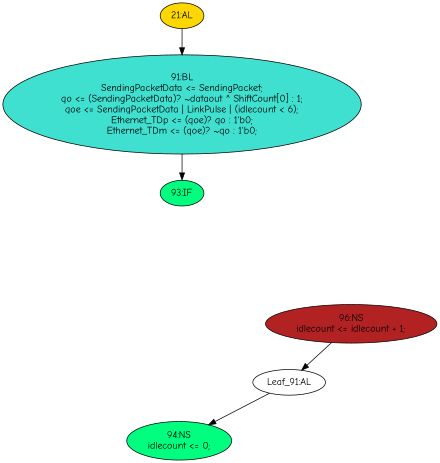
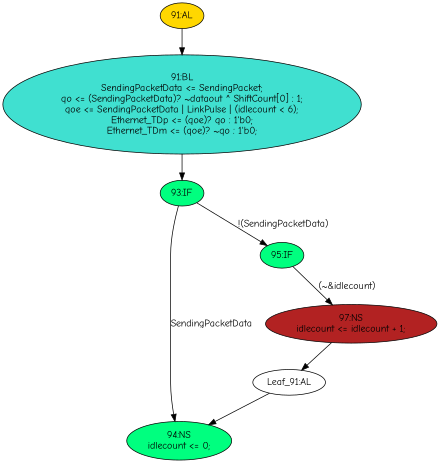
(182, 16) -> (182, 16)
none -> (282, 255)
none -> (171, 310)
(351, 324) -> (351, 324)
